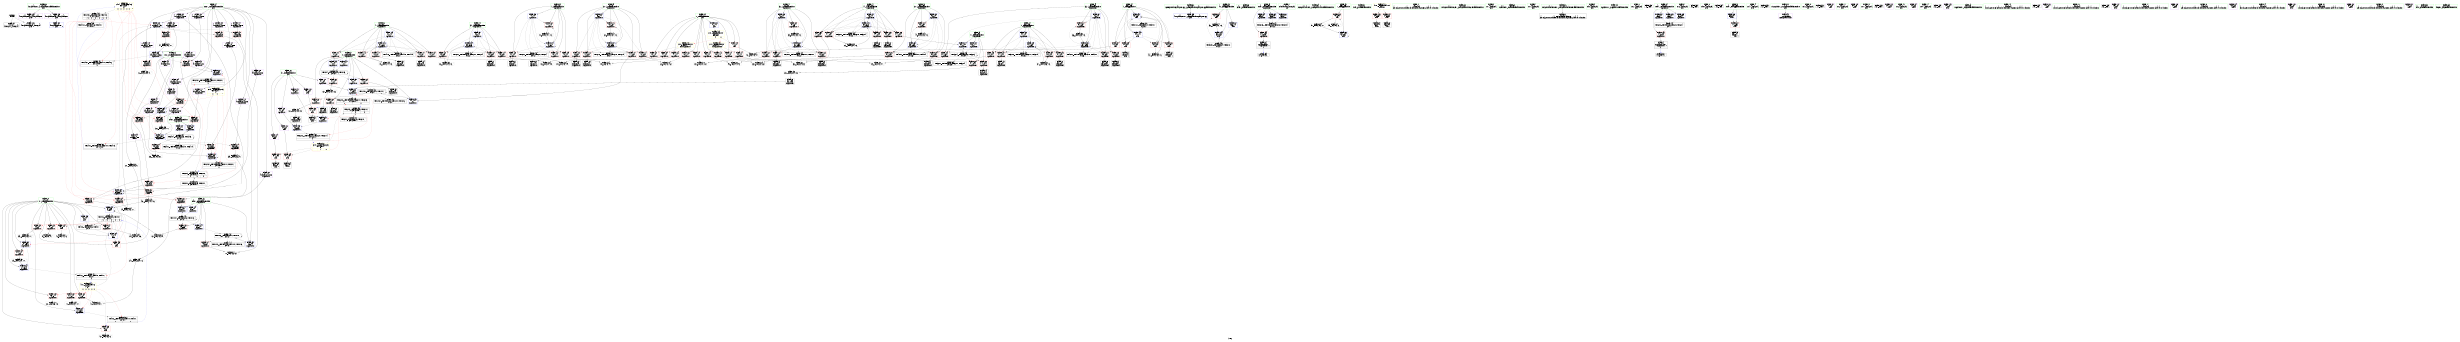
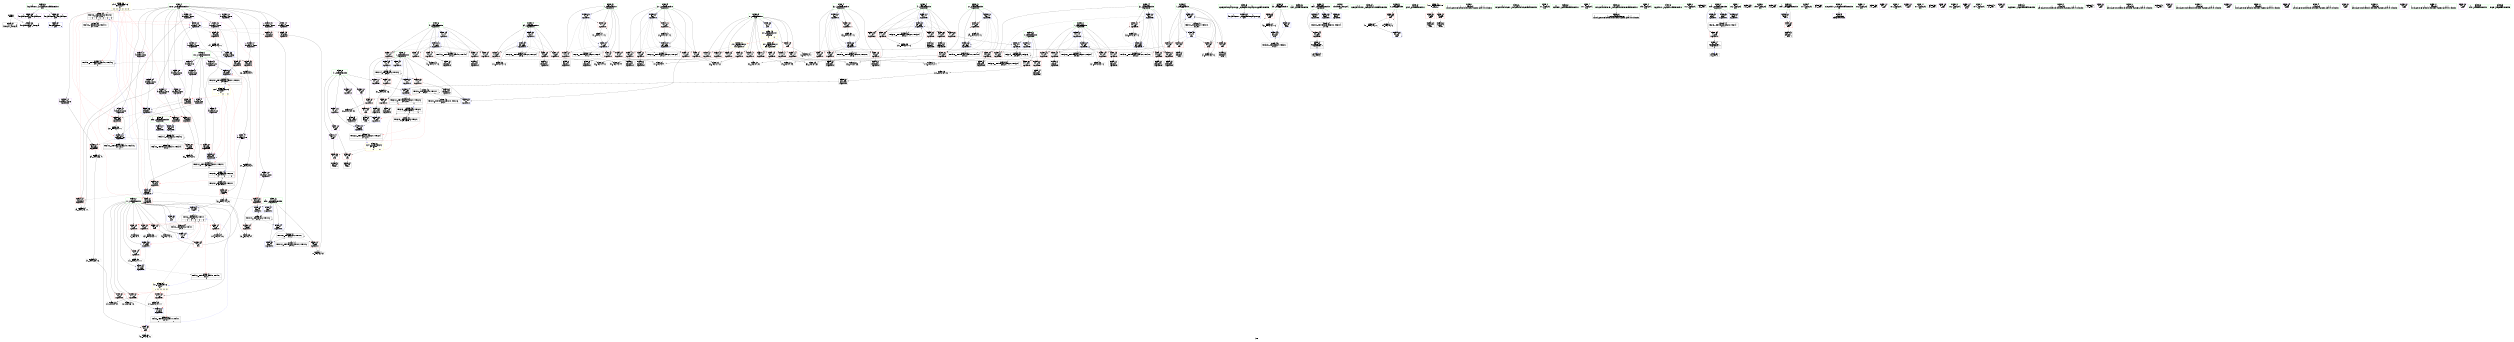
none -> (177, 91)
